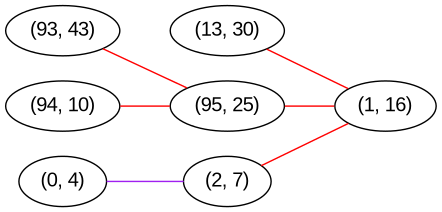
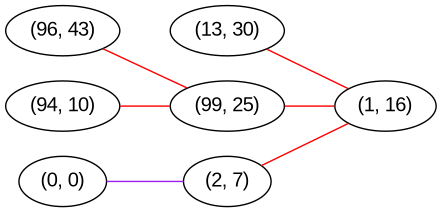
(63, 31) -> (63, 31)
(227, 106) -> (227, 106)
(63, 181) -> (63, 181)
